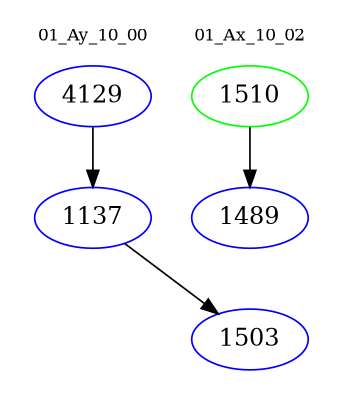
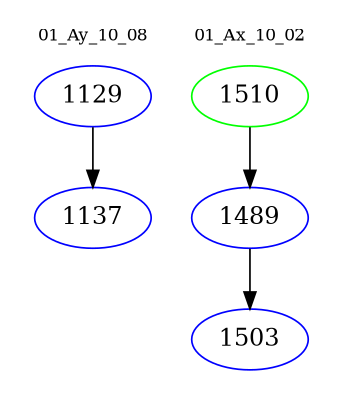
(93, 36) -> (93, 36)
(93, 96) -> (93, 96)
(165, 274) -> (250, 270)
